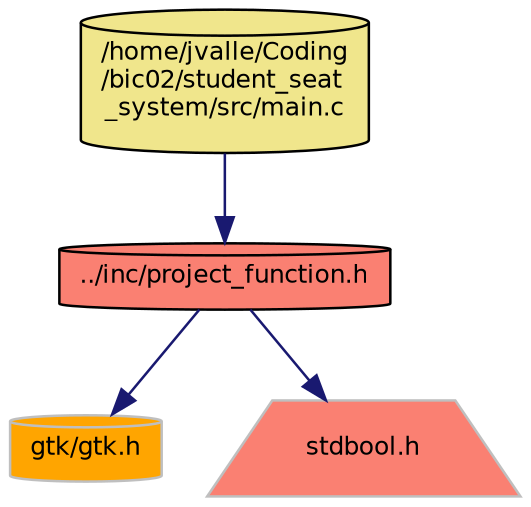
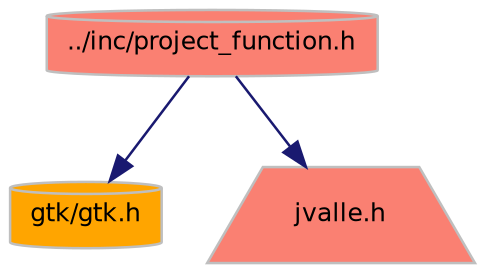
(225, 81) -> none
(225, 276) -> (212, 43)
(364, 448) -> (341, 215)
